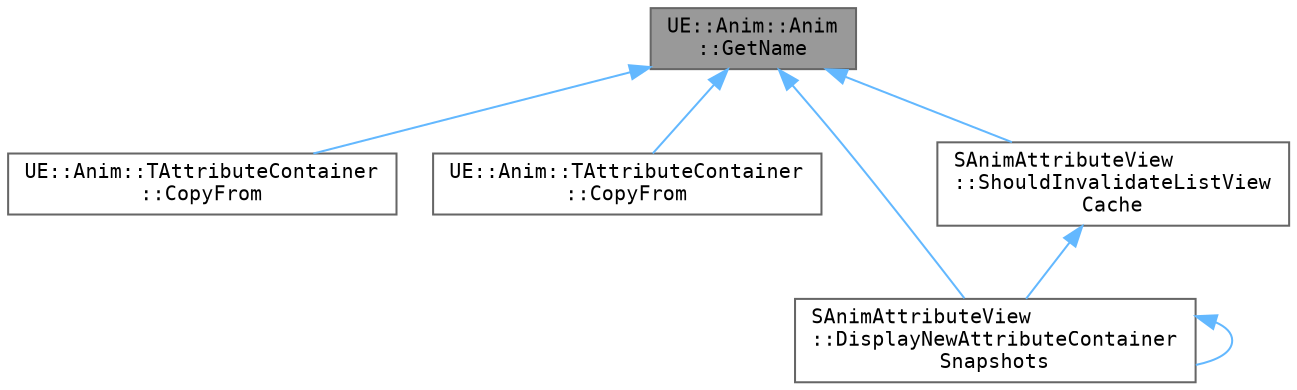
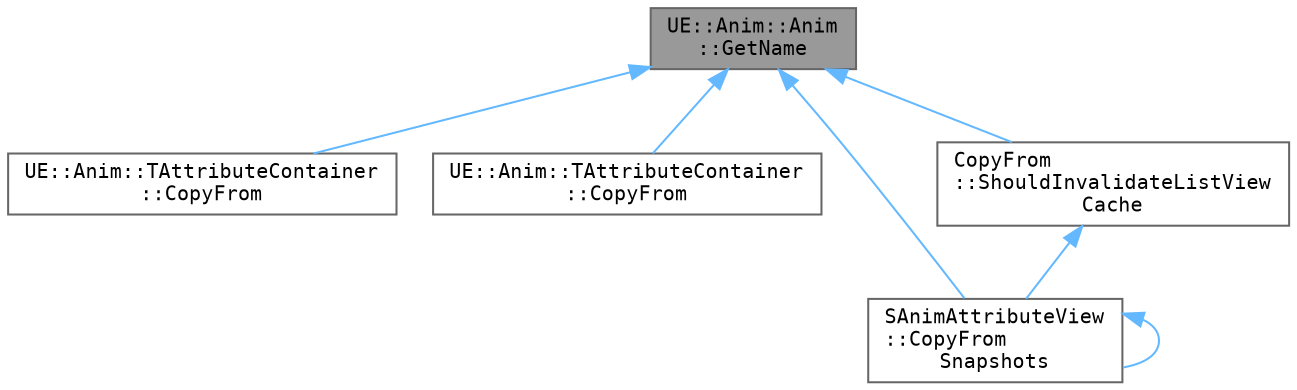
(1113, 184) -> (1113, 184)
(995, 341) -> (995, 341)
